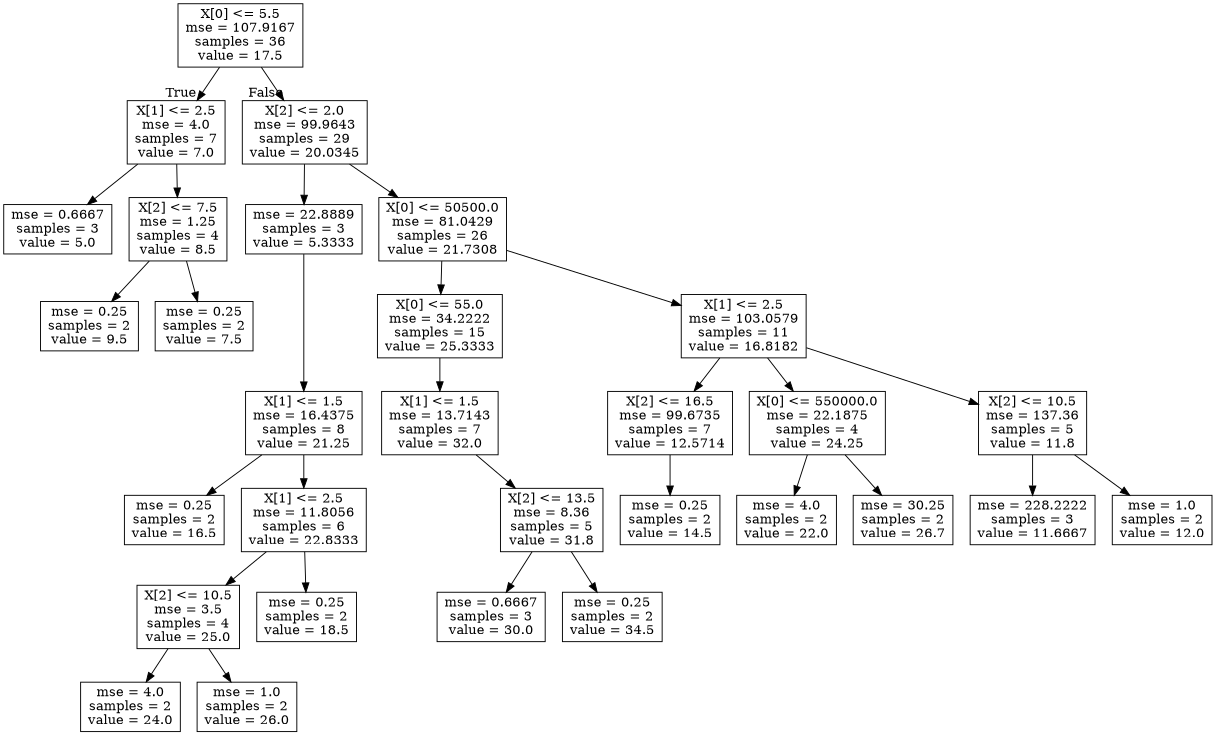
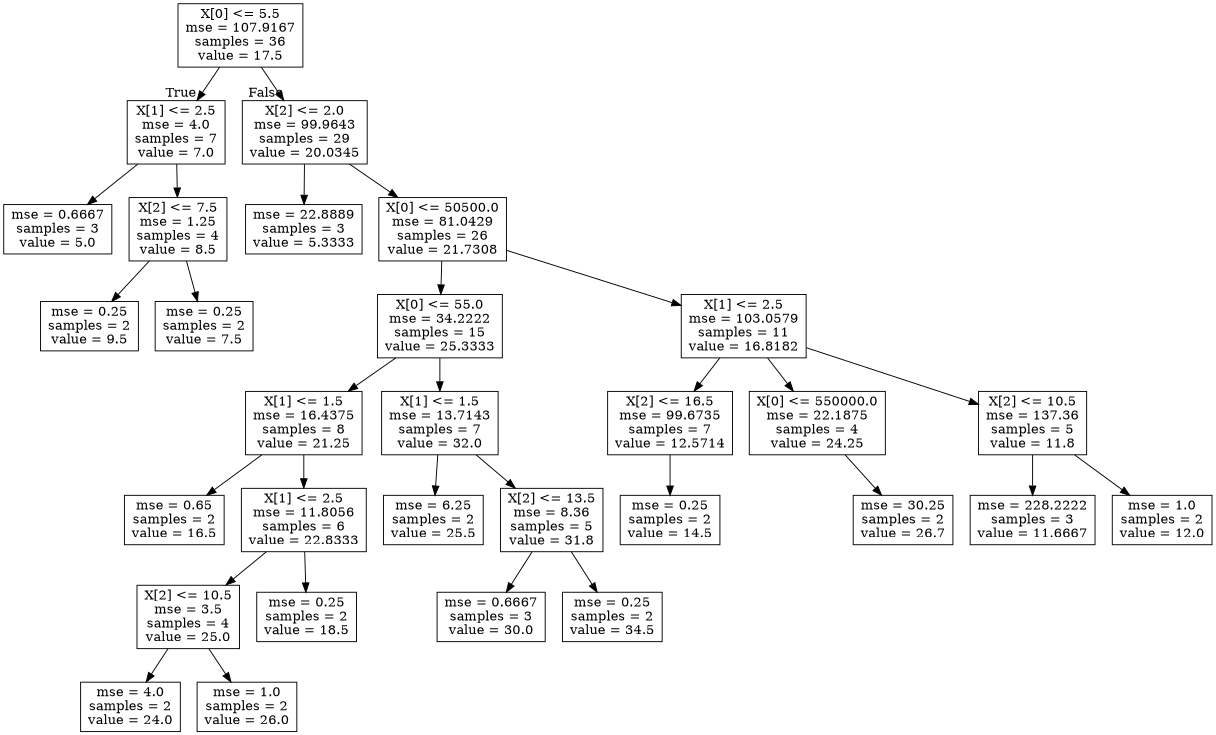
(304, 318) -> (376, 372)
(174, 520) -> (174, 520)
none -> (433, 520)
(787, 520) -> none
